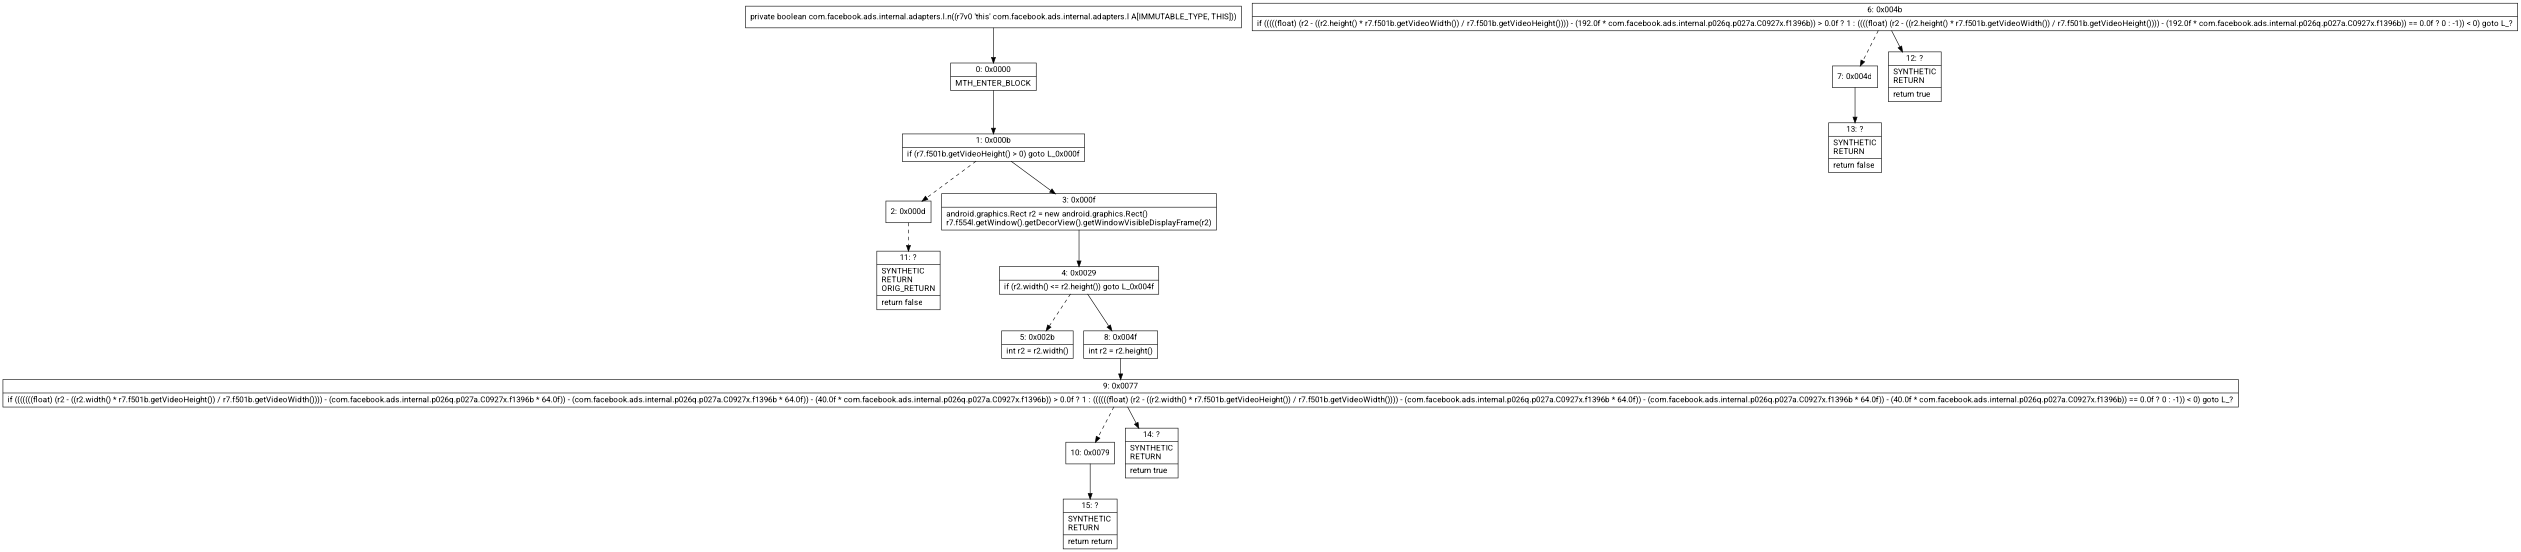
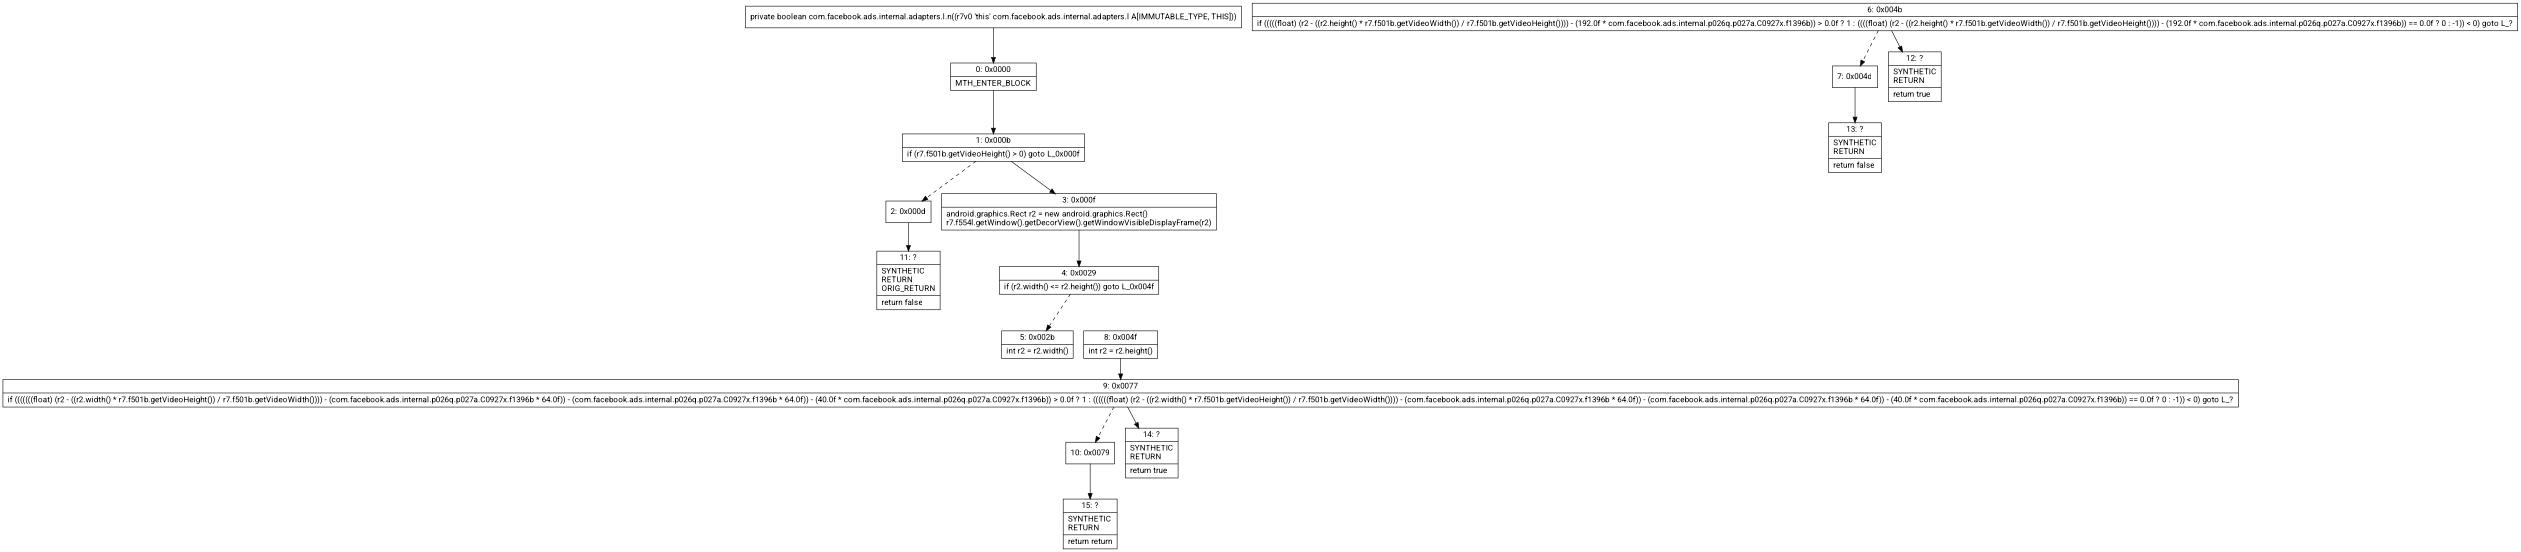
(908, 234) -> (908, 234)
(1098, 310) -> none
